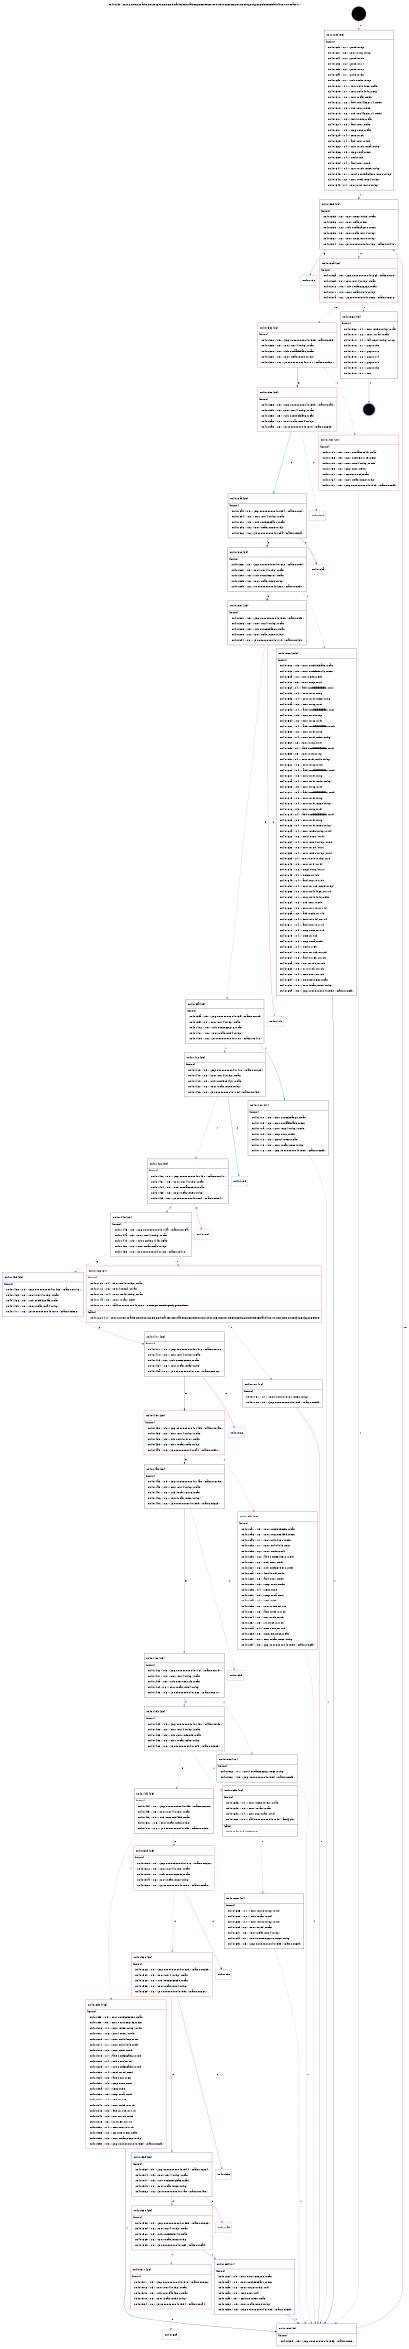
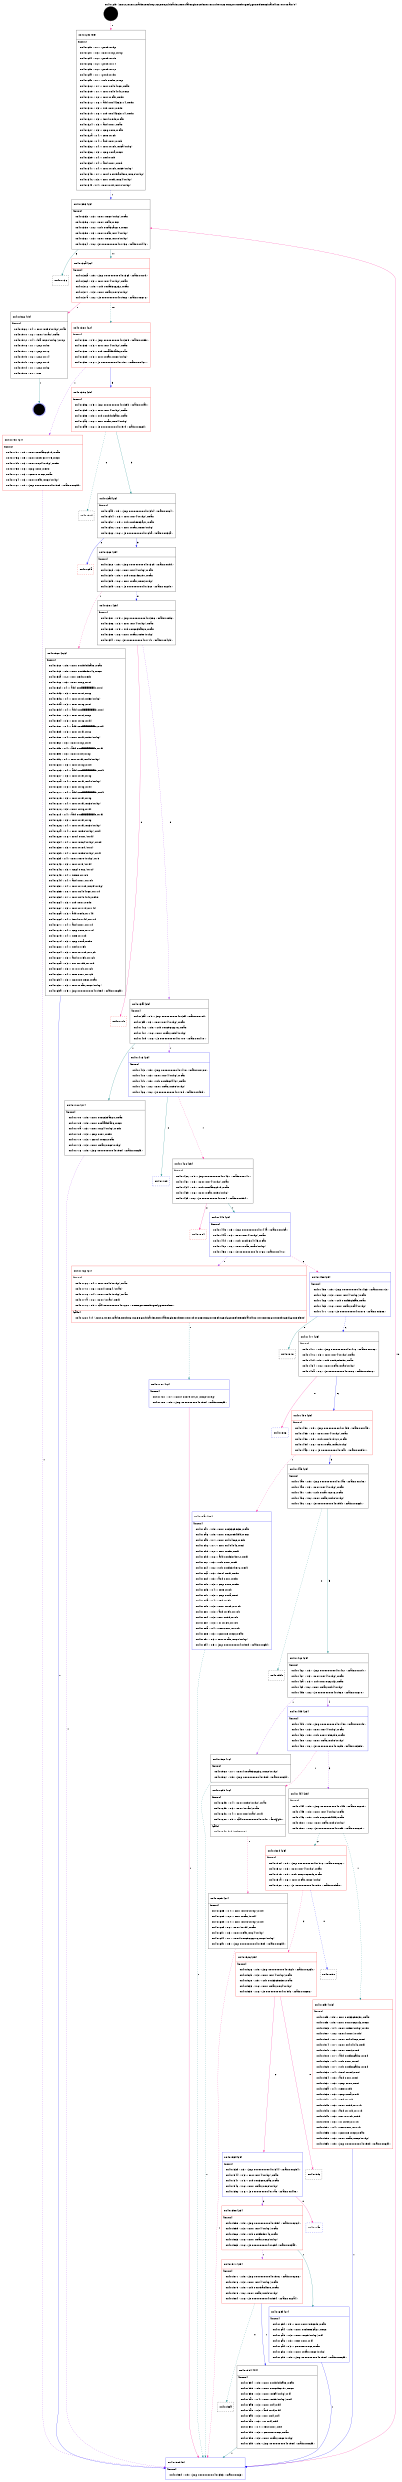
none -> (287, 1354)
none -> (277, 2407)
